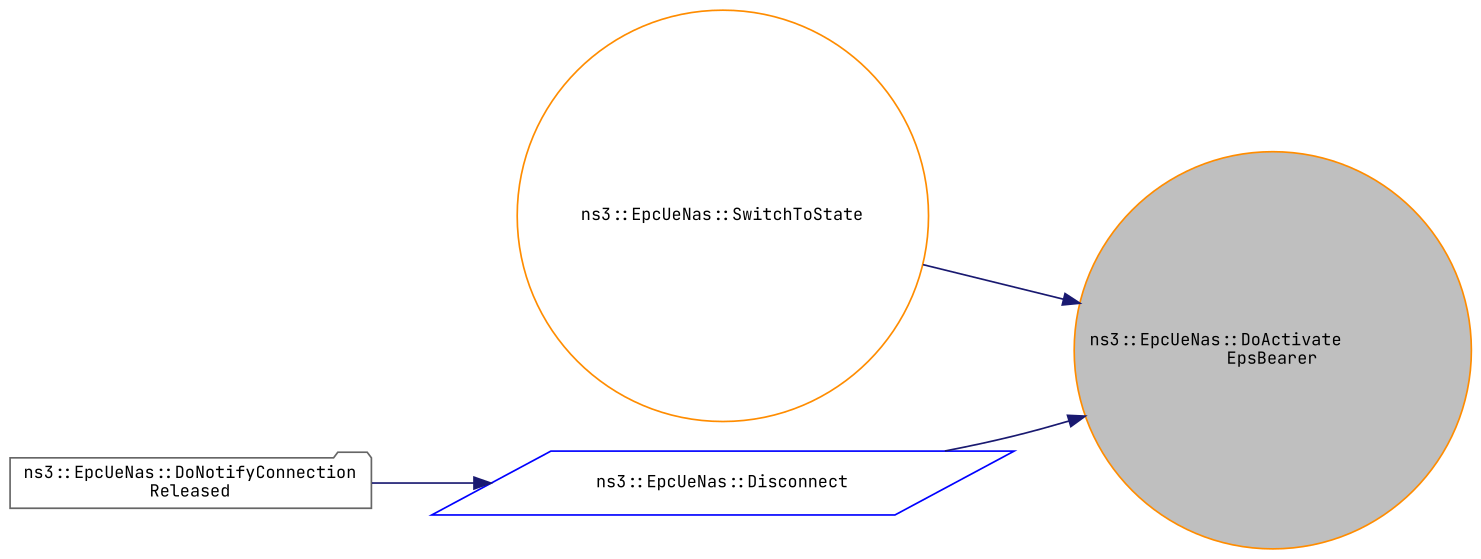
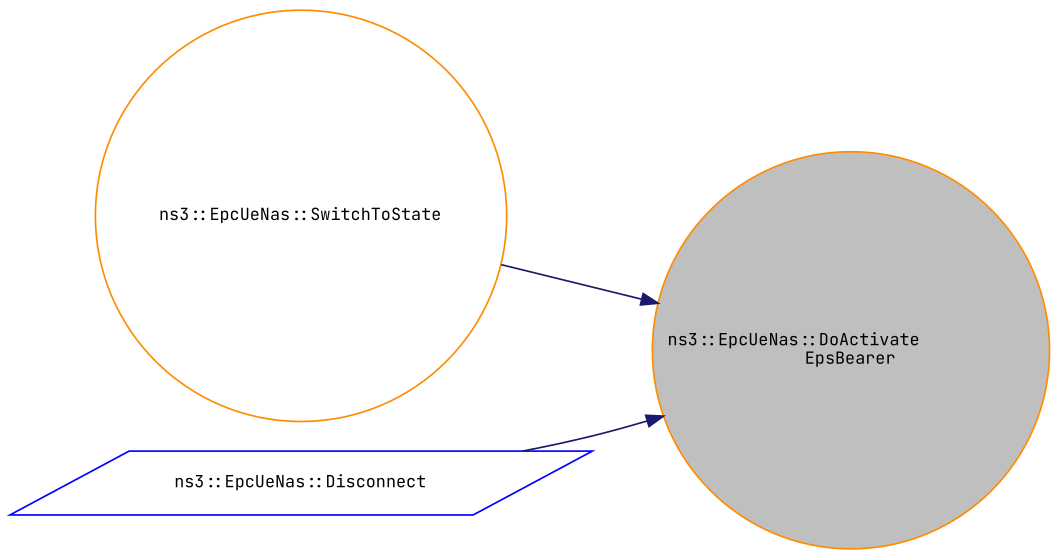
(191, 483) -> none
